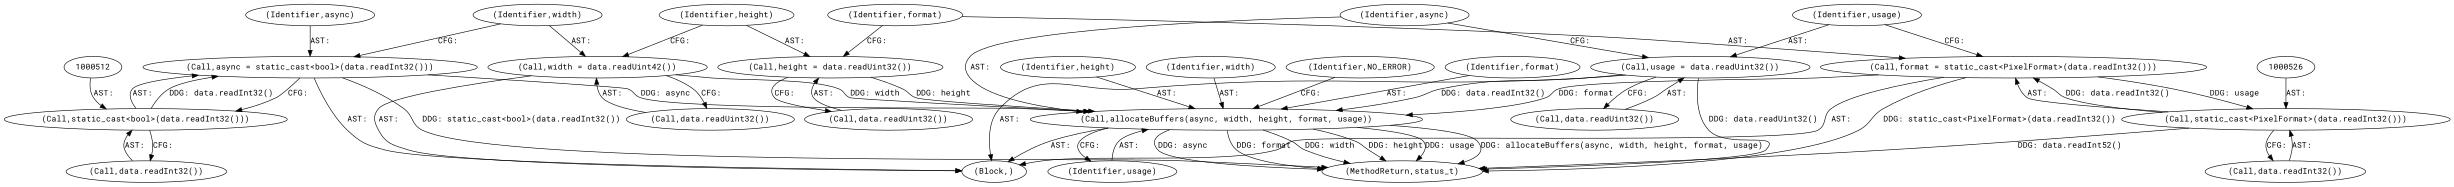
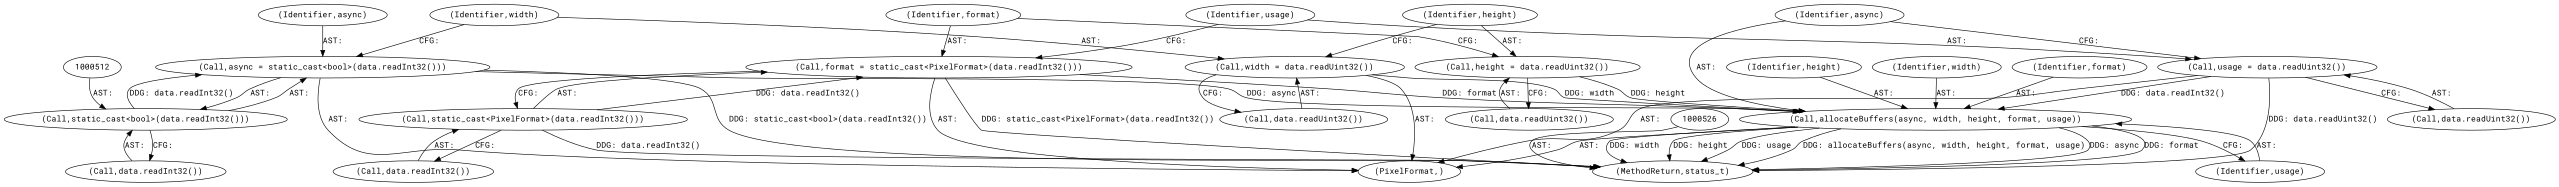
(598, 67) -> (1295, 67)
(1360, 67) -> none
(2286, 90) -> (1569, 134)
(301, 93) -> (263, 93)
(2235, 93) -> (531, 93)
(2070, 146) -> (649, 146)
(994, 172) -> (1409, 172)
